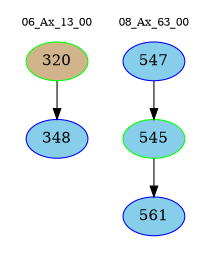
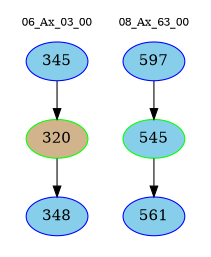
(57, 23) -> (57, 23)
none -> (57, 61)
(154, 61) -> (154, 61)
